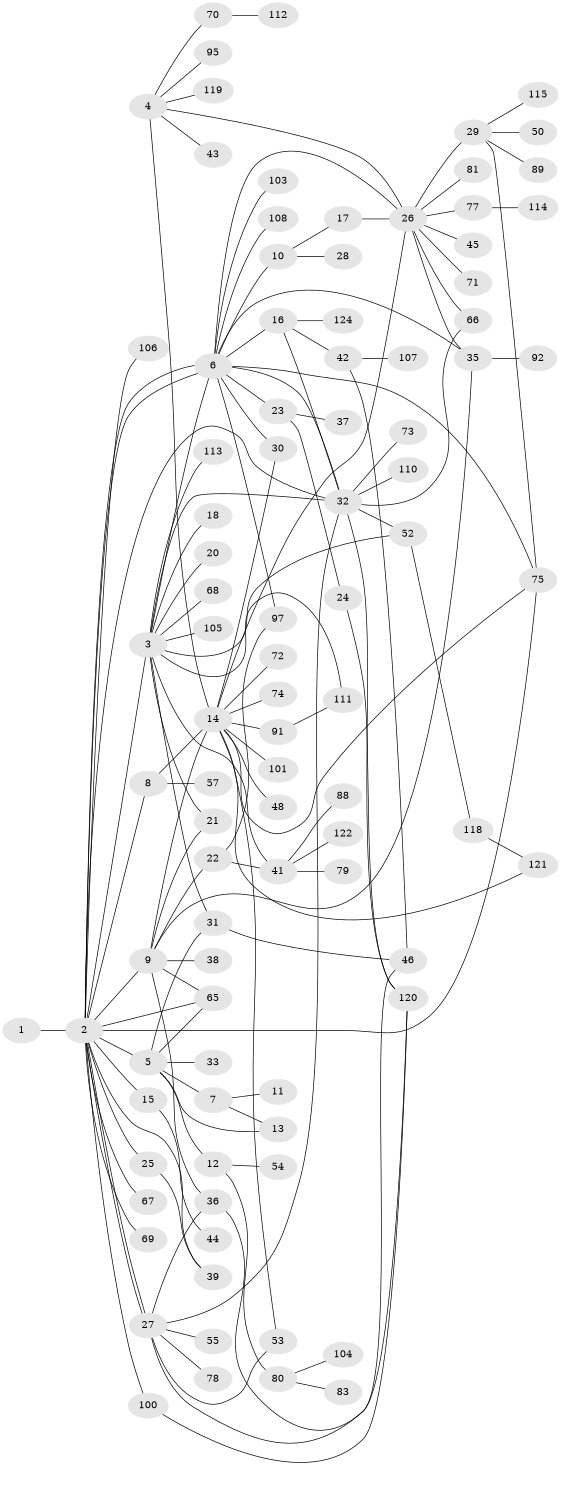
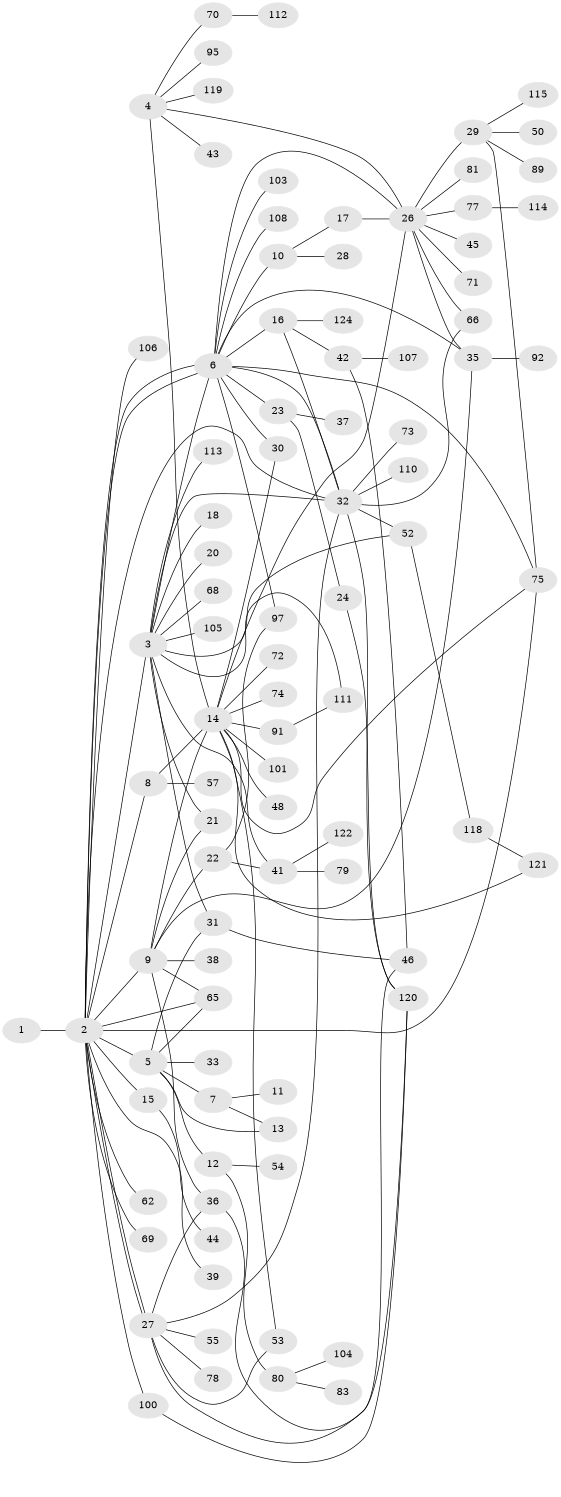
(343, 796) -> none
(148, 1164) -> none
(148, 1202) -> (148, 1202)
